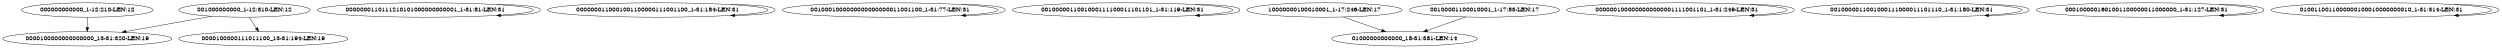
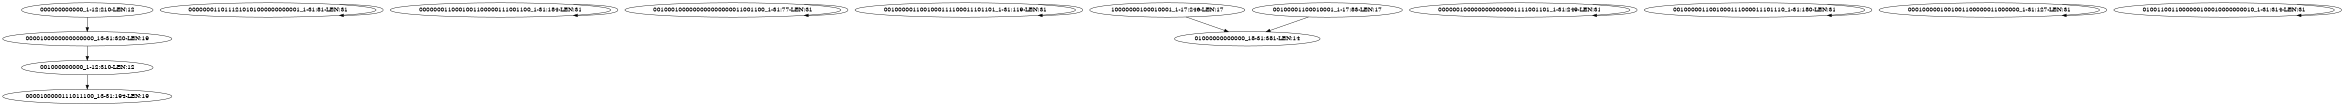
(2146, 10) -> (1989, 10)
(169, 24) -> (87, 51)
